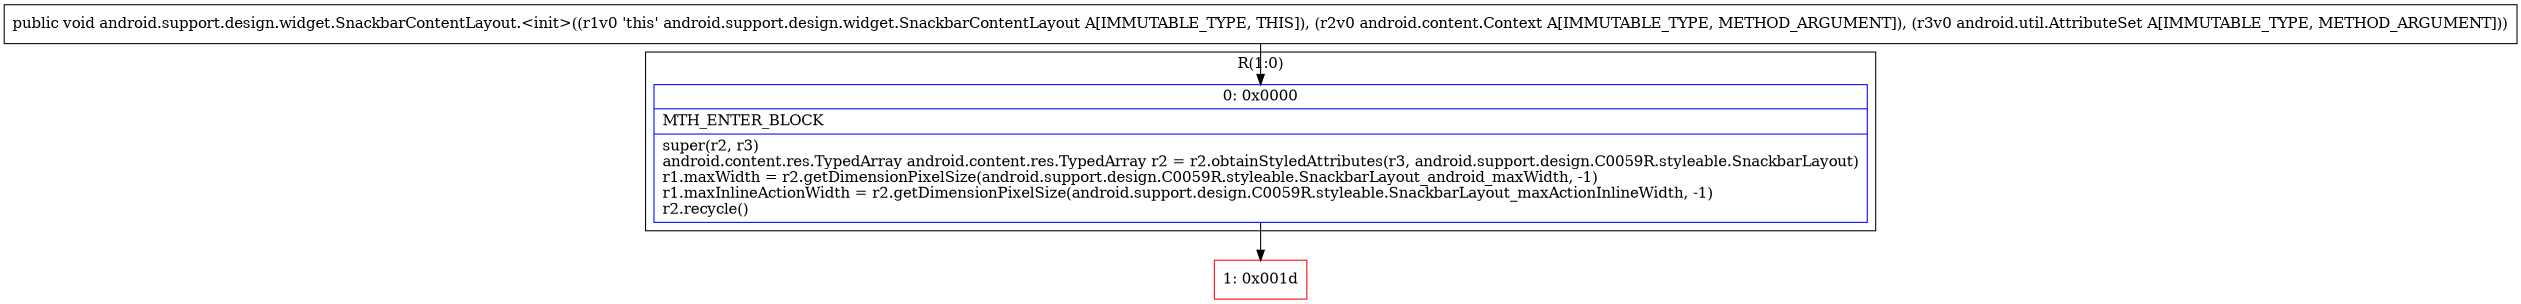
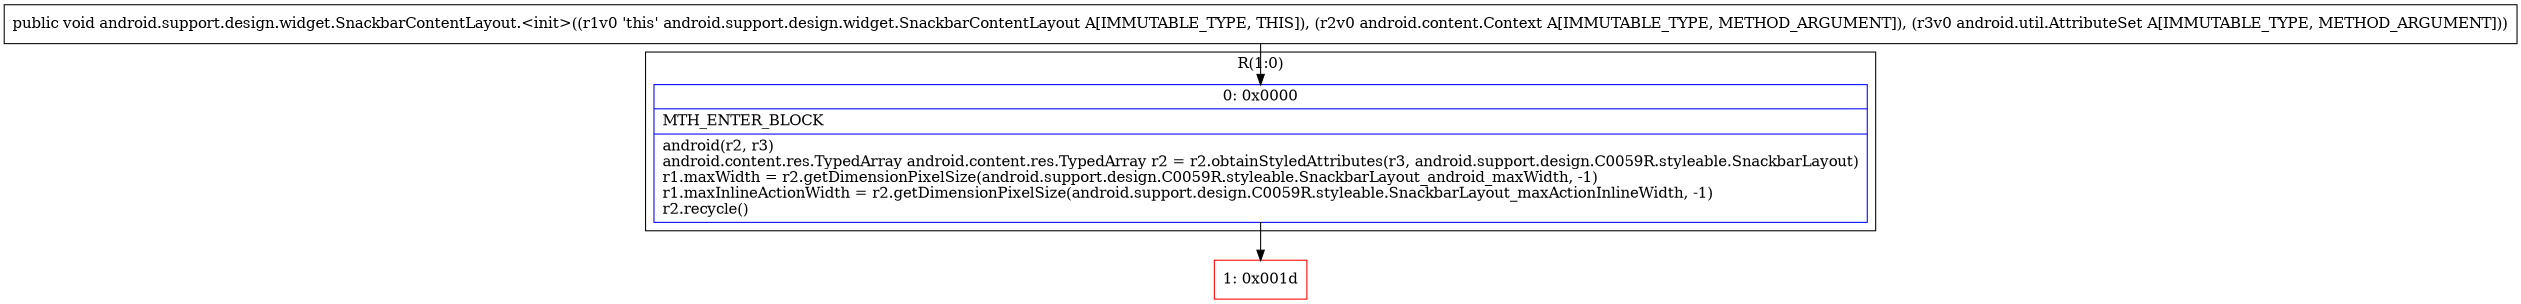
(711, 146) -> (718, 146)
